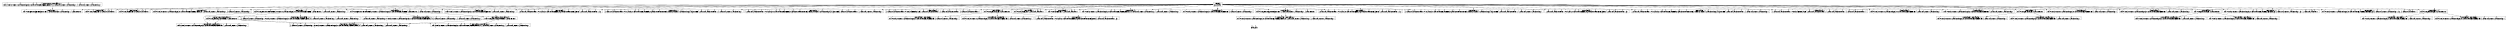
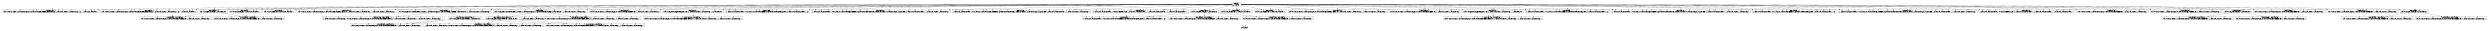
(52, 7) -> (693, 14)
(2433, 12) -> (213, 12)
